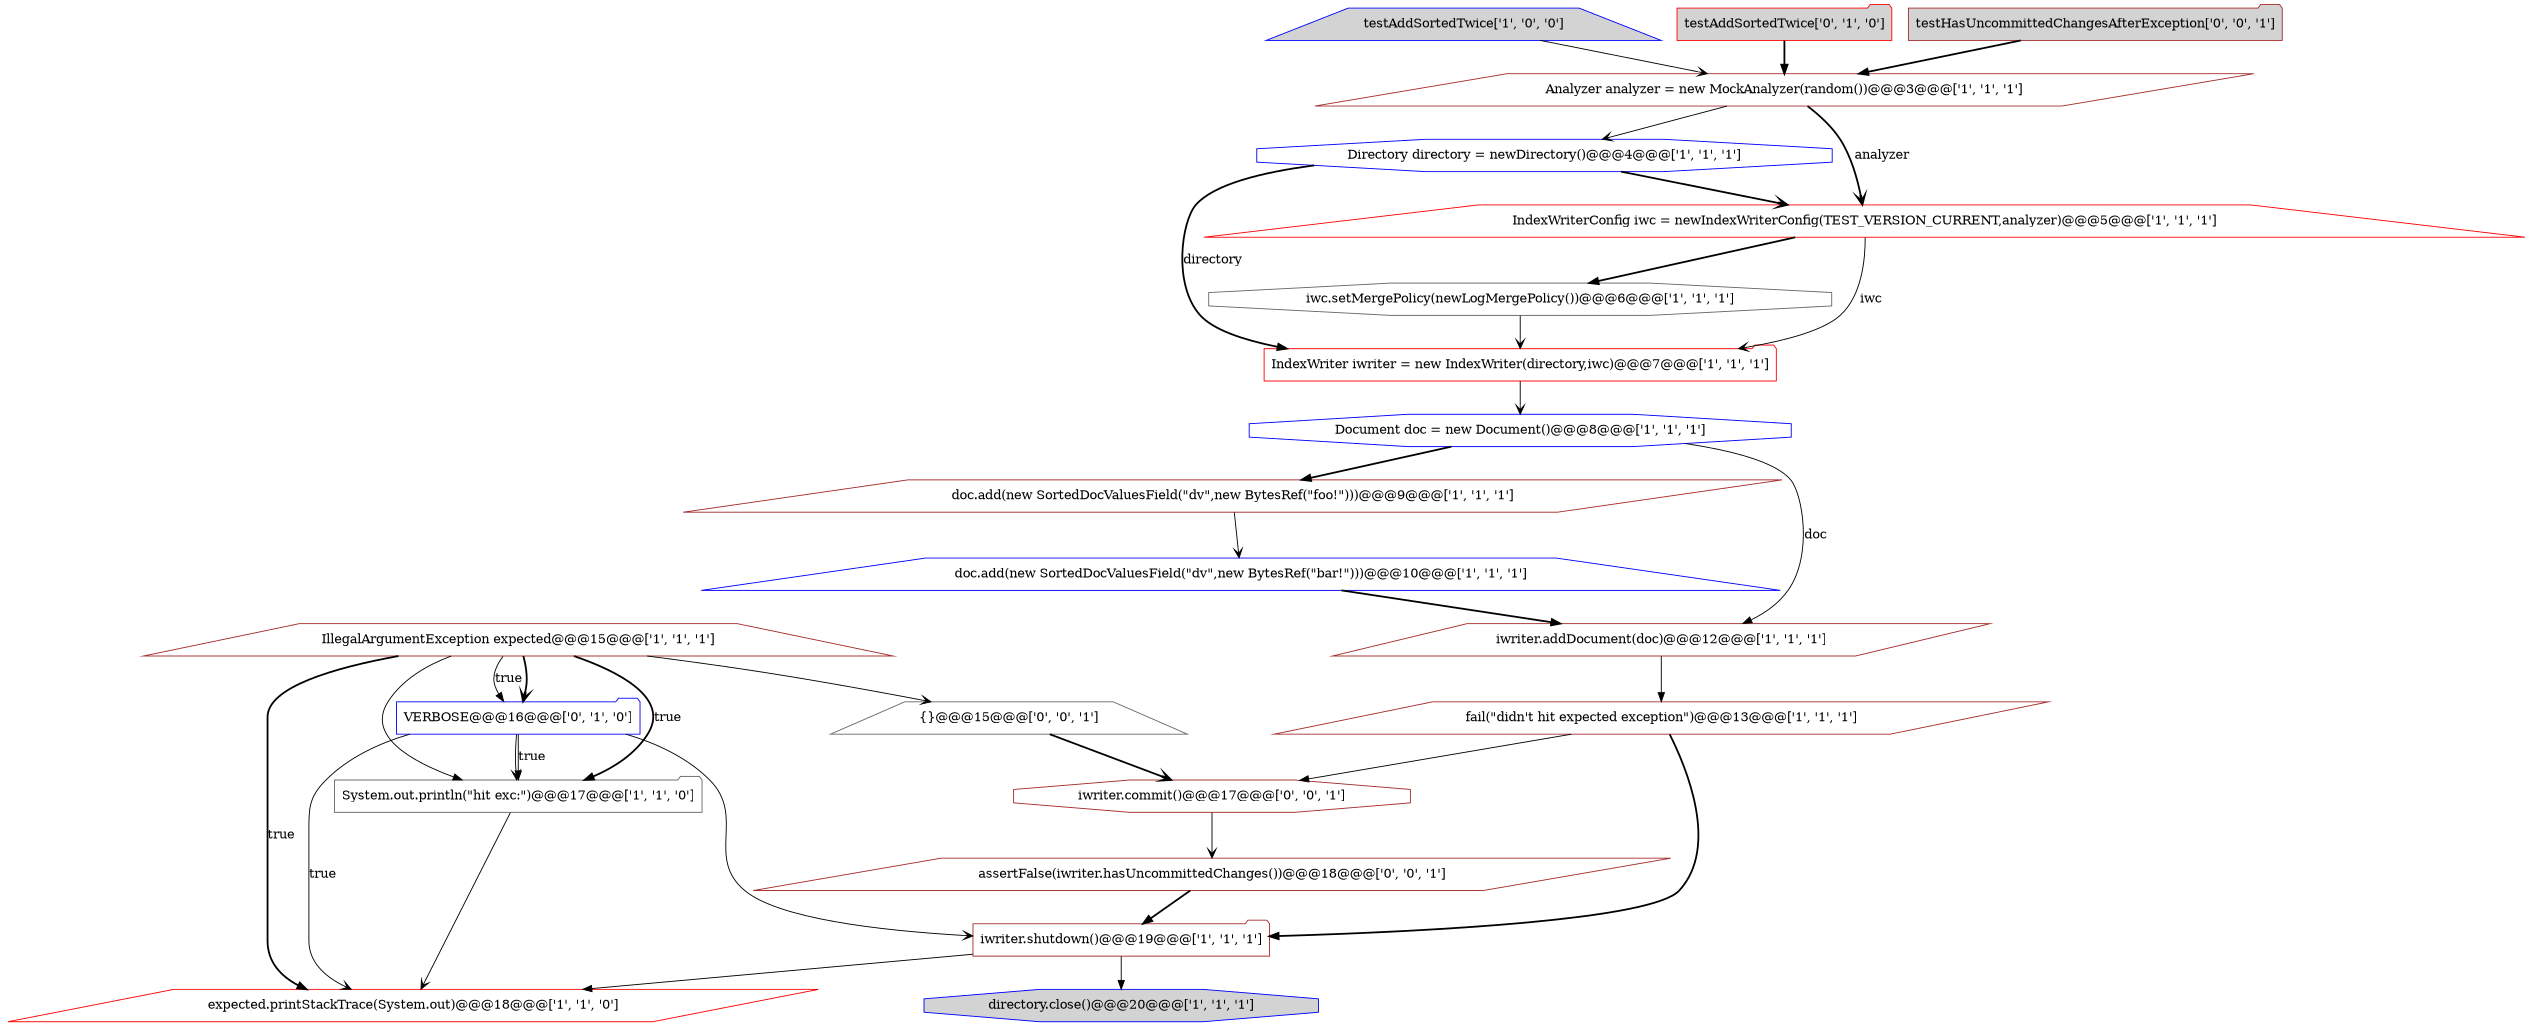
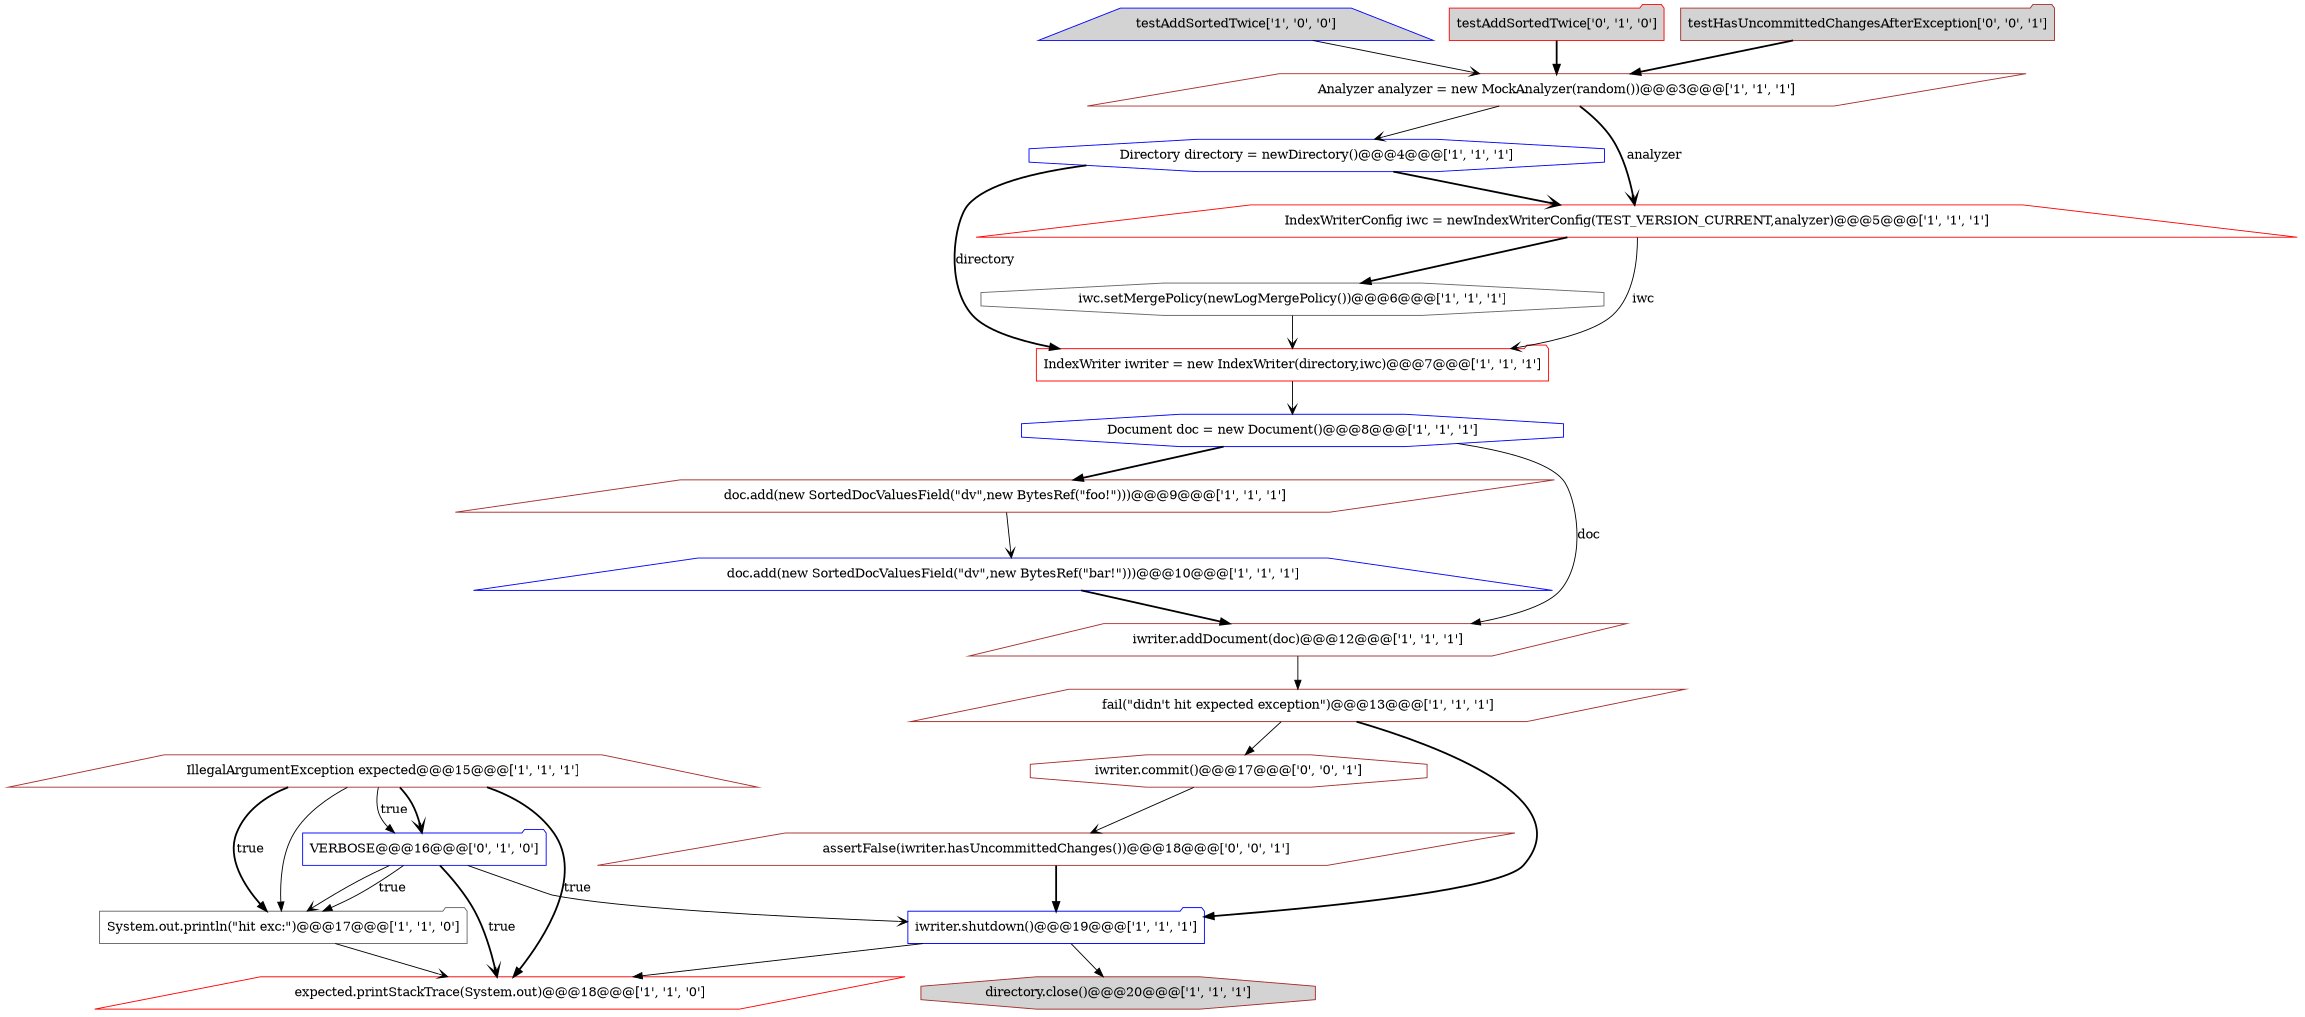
(1009, 718) -> none
(309, 839) -> (475, 912)
(1121, 940) -> (1056, 927)
(1121, 1006) -> (1118, 993)
